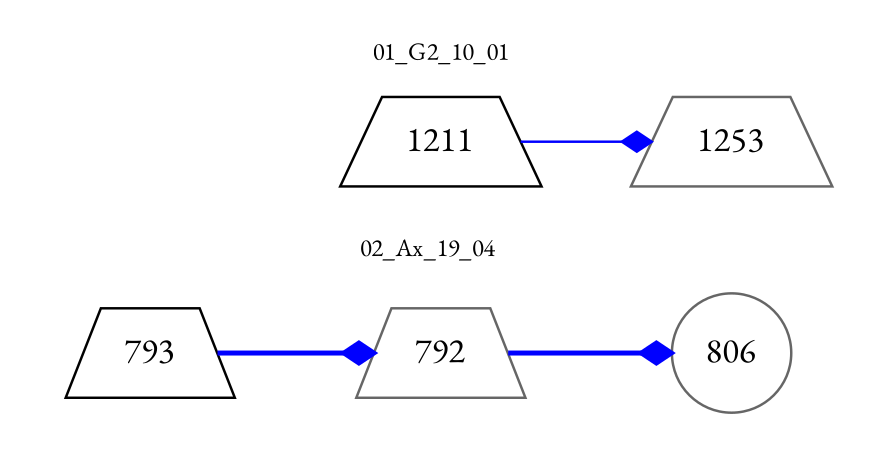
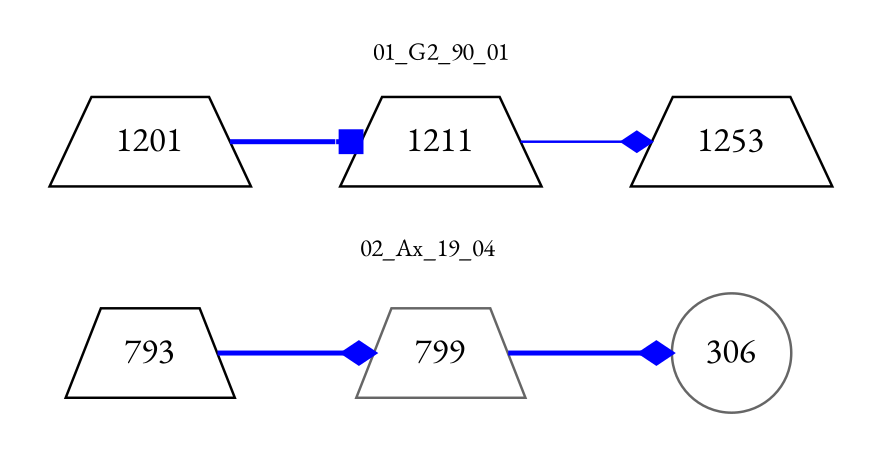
(441, 53) -> (441, 53)
none -> (150, 142)
(732, 142) -> (732, 142)
(441, 353) -> (441, 353)
(732, 353) -> (732, 353)
